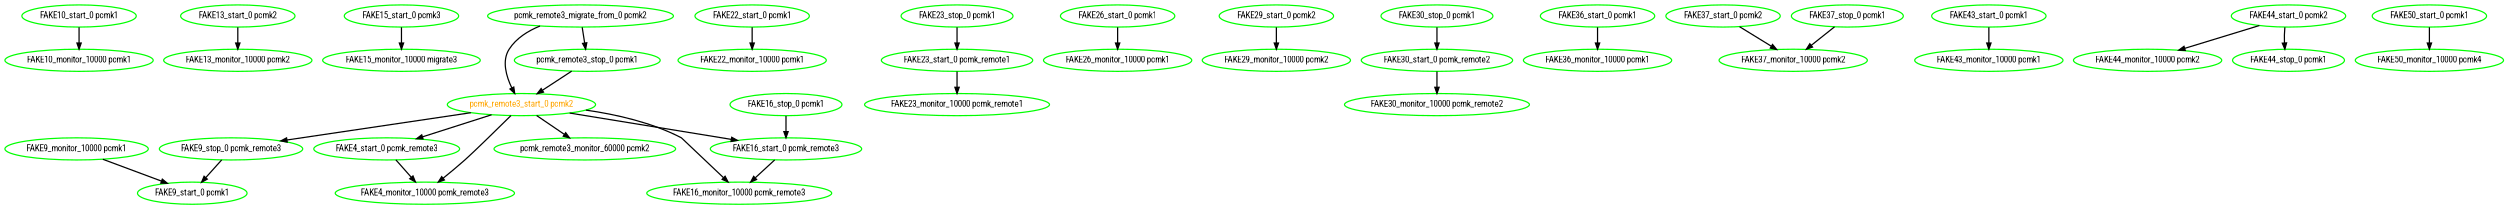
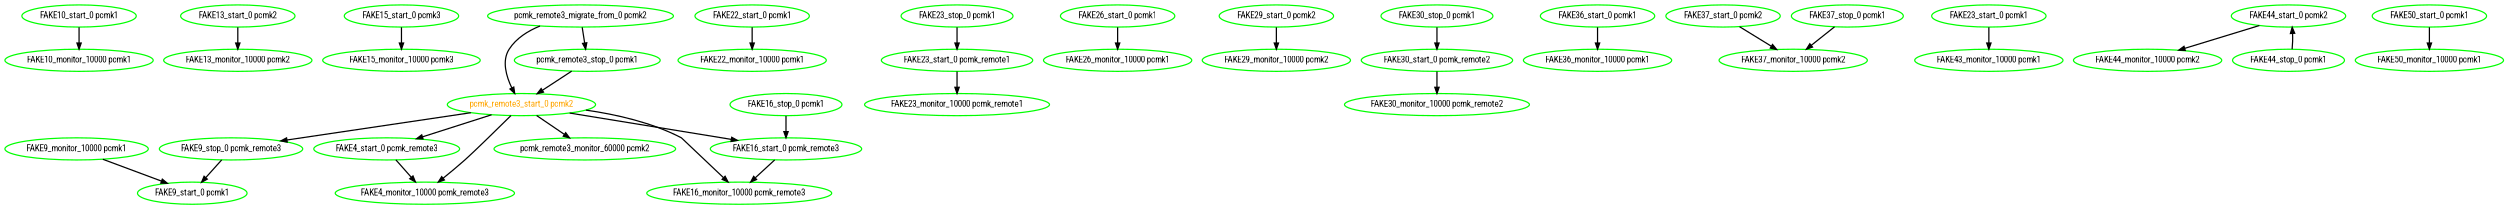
(1989, 16) -> (1989, 16)
(2284, 35) -> (2293, 41)
(401, 60) -> (401, 60)
(2429, 60) -> (2429, 60)
